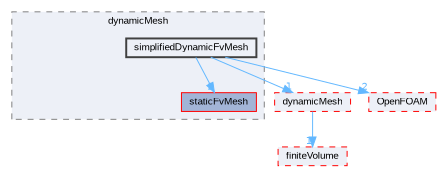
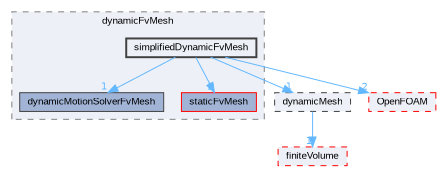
(138, 21) -> (138, 21)
none -> (92, 102)
(313, 102) -> (313, 102)
